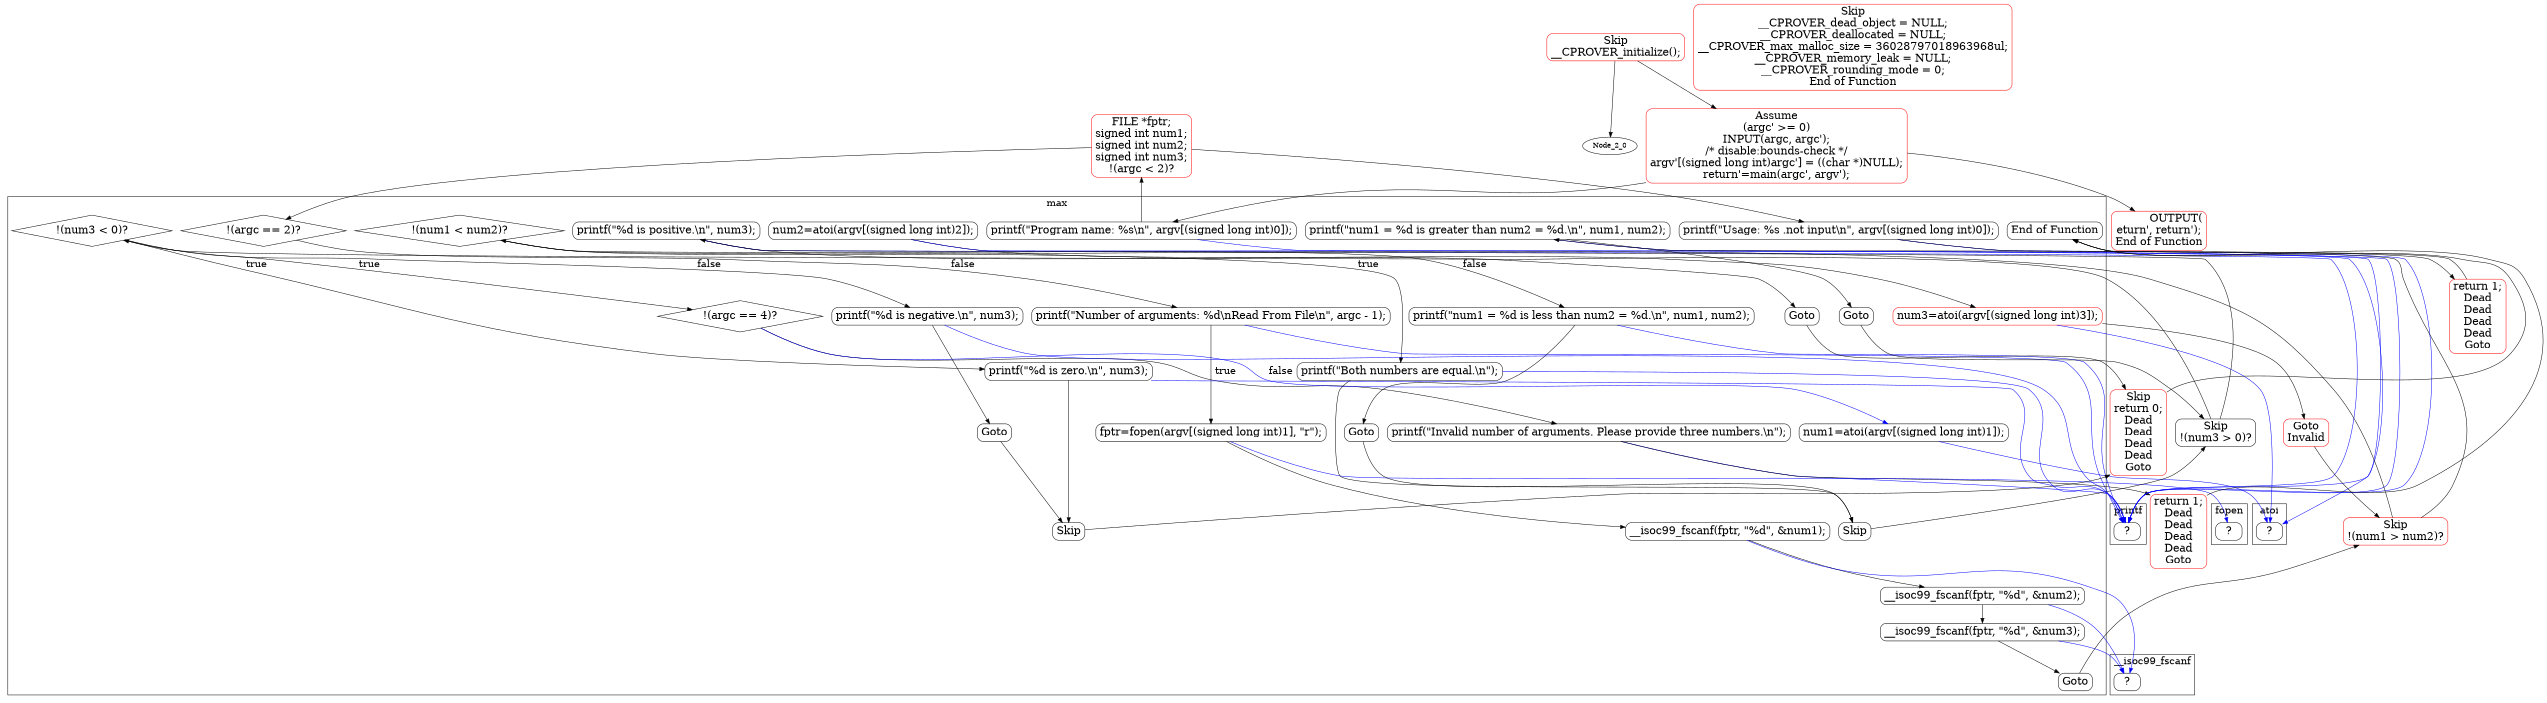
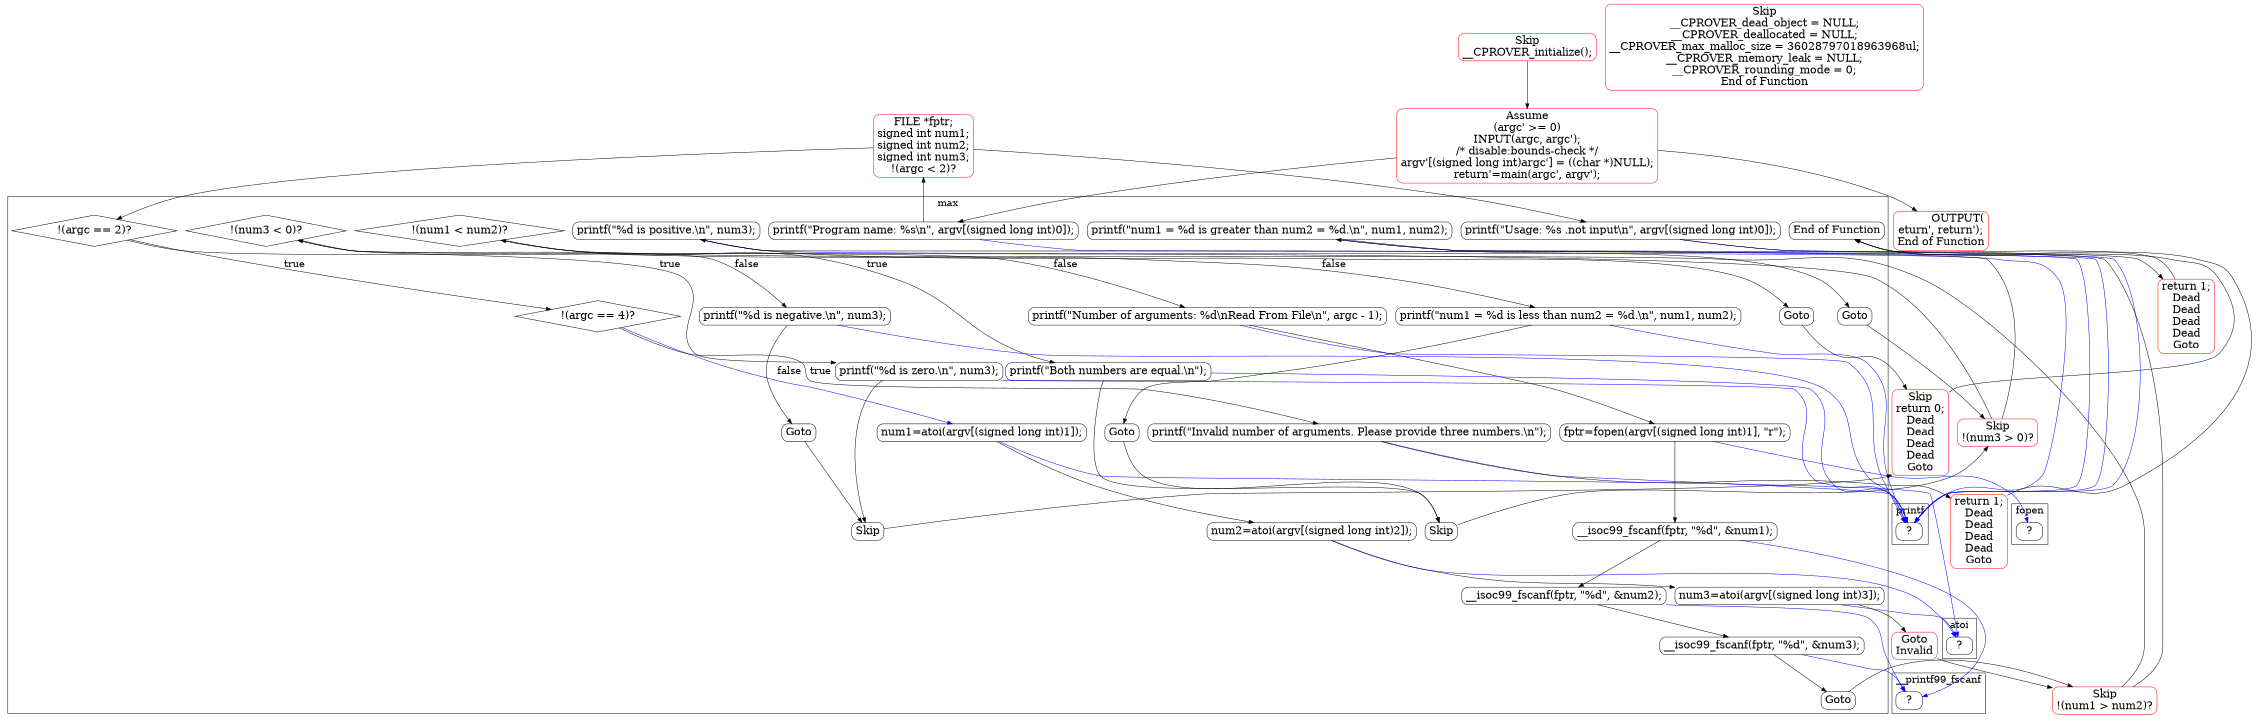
(1610, 146) -> none
(406, 275) -> (338, 278)
(1998, 316) -> (1780, 596)
(2216, 433) -> (1998, 433)
none -> (1119, 493)
(2152, 662) -> (1939, 680)
